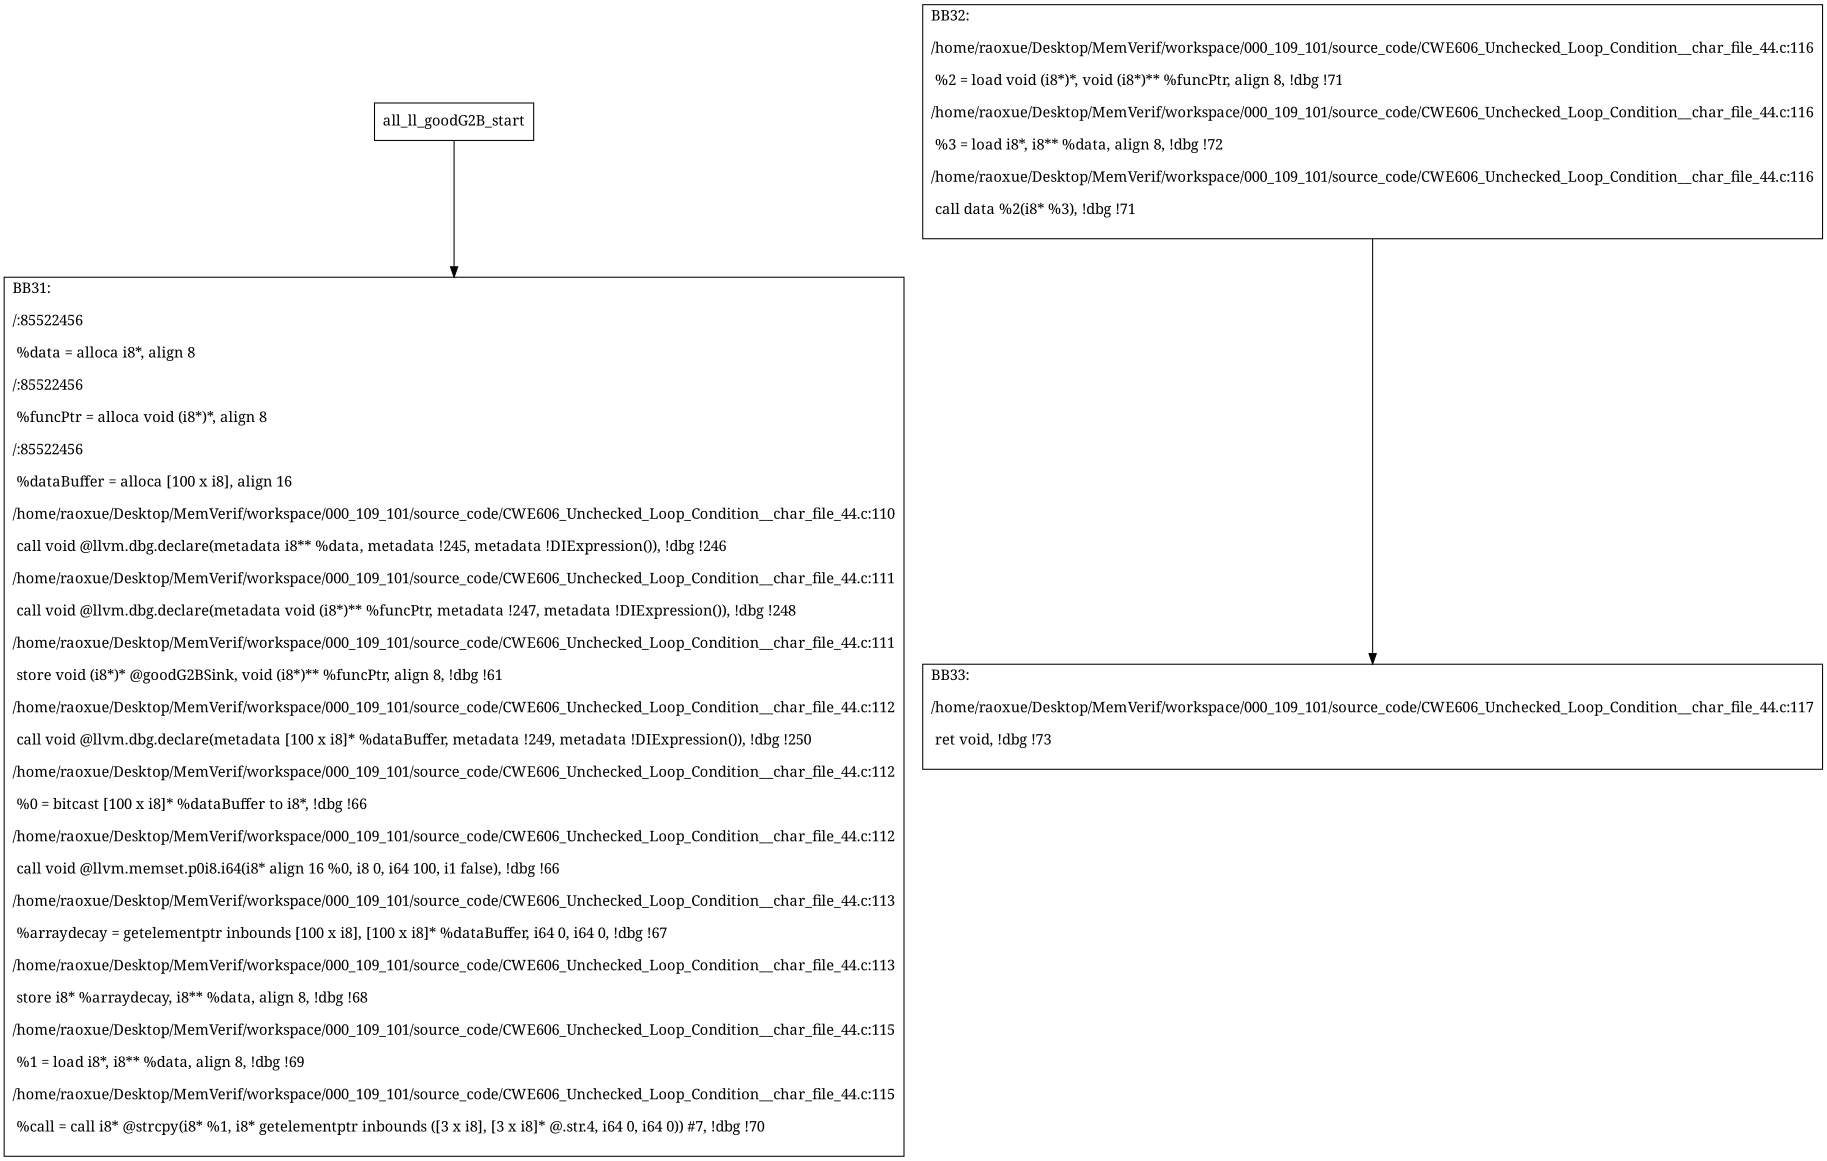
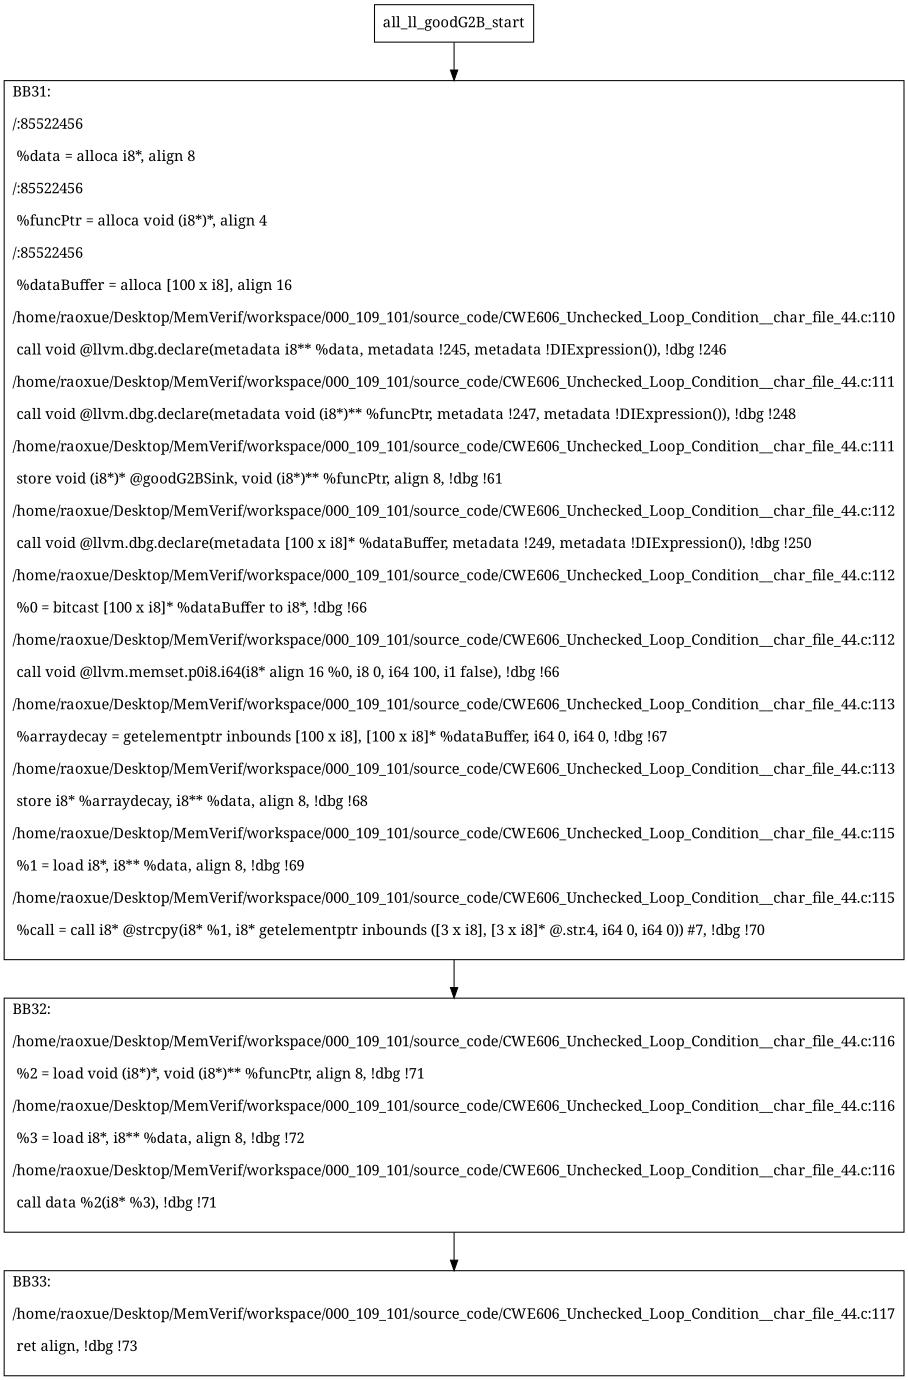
(140, 418) -> (140, 221)
(991, 740) -> (75, 1347)
none -> (454, 974)
